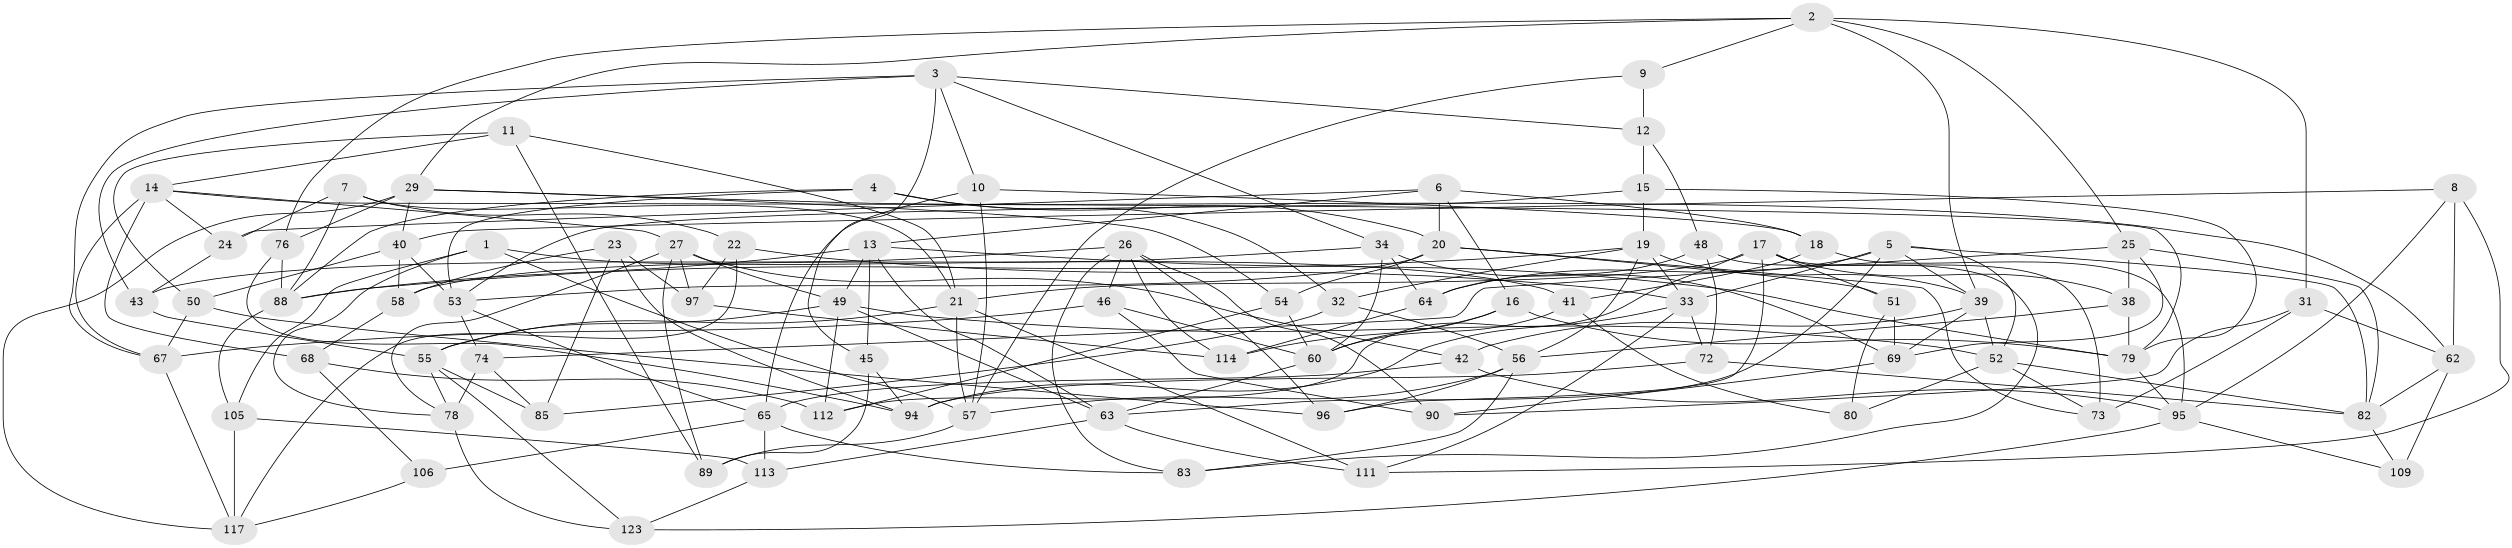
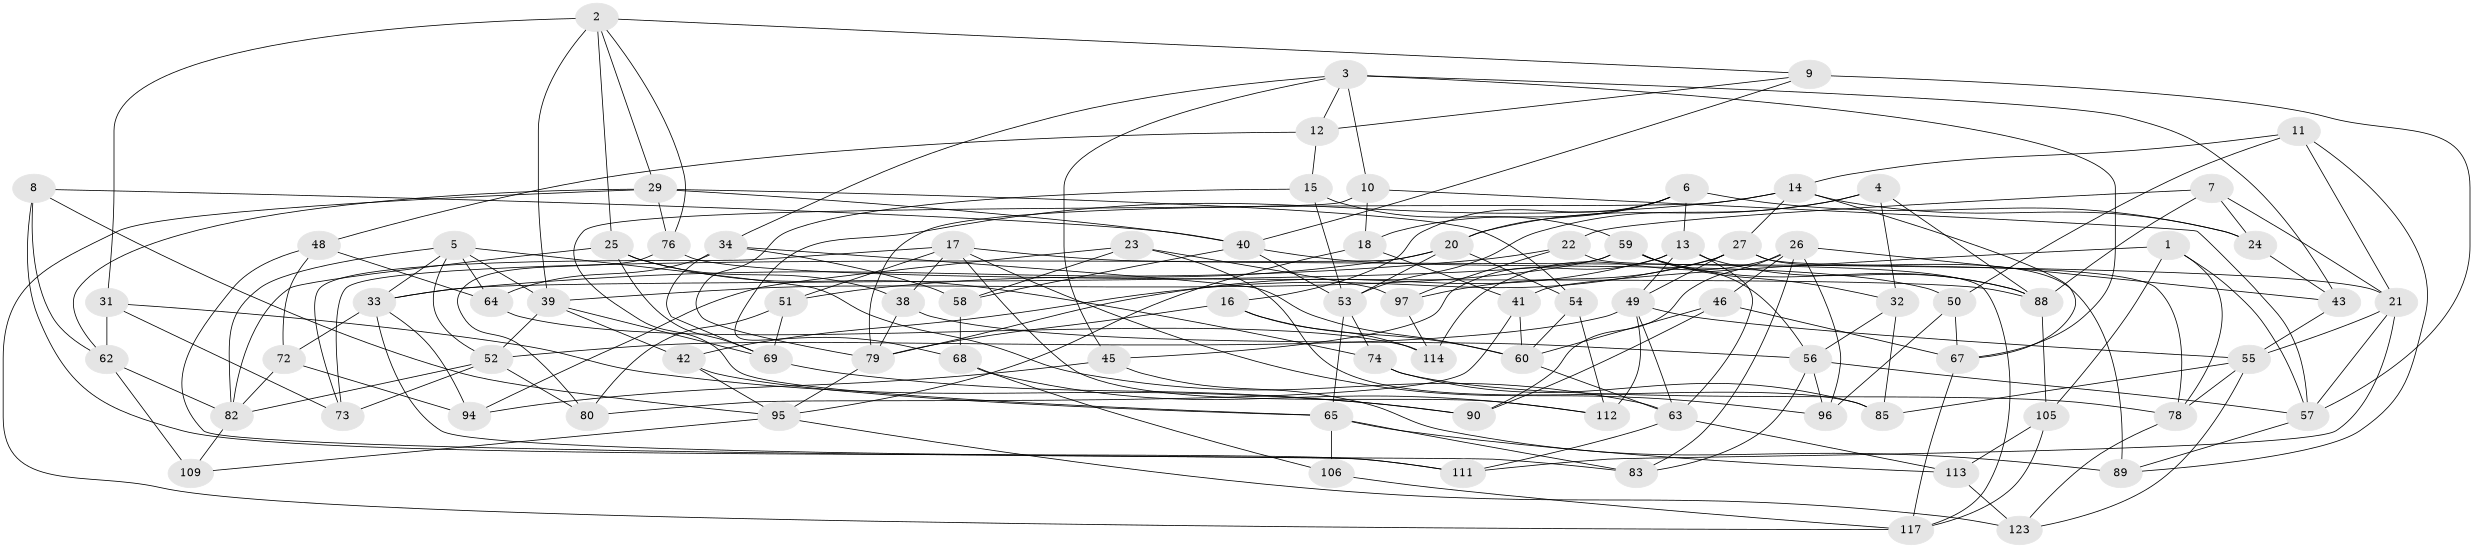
none -> (1528, 163)
(1644, 245) -> (1626, 245)
(610, 359) -> (487, 276)
